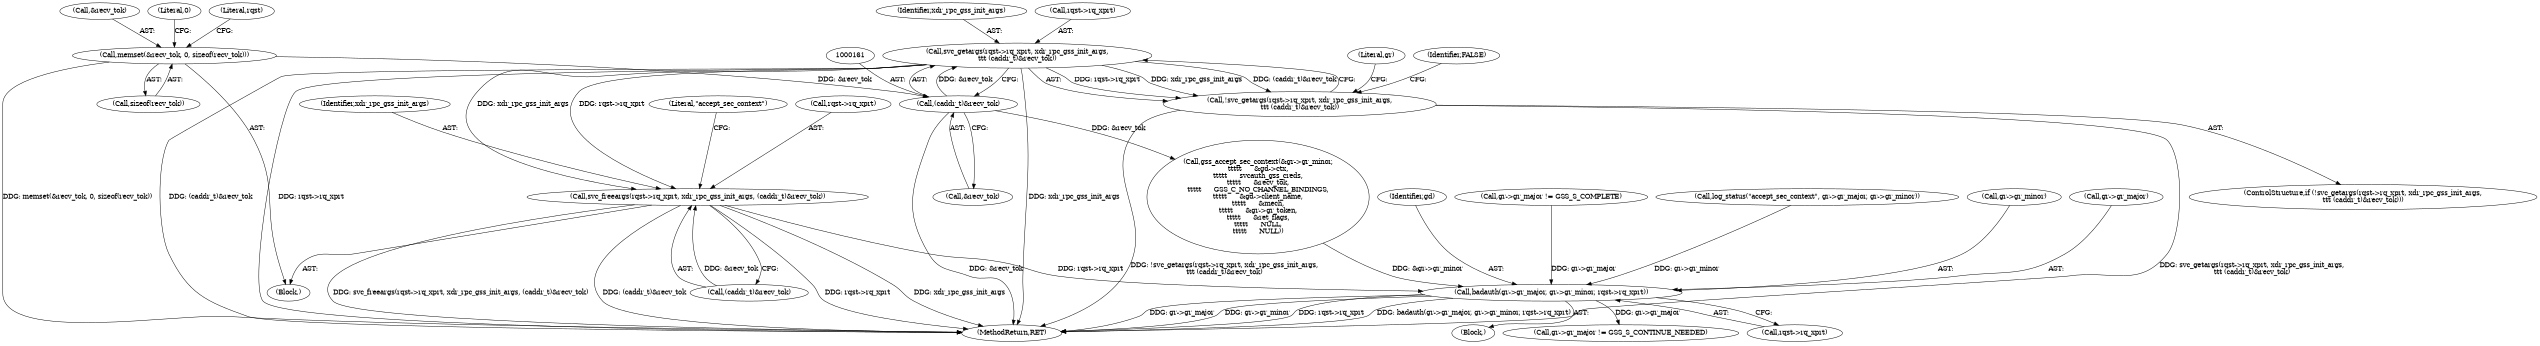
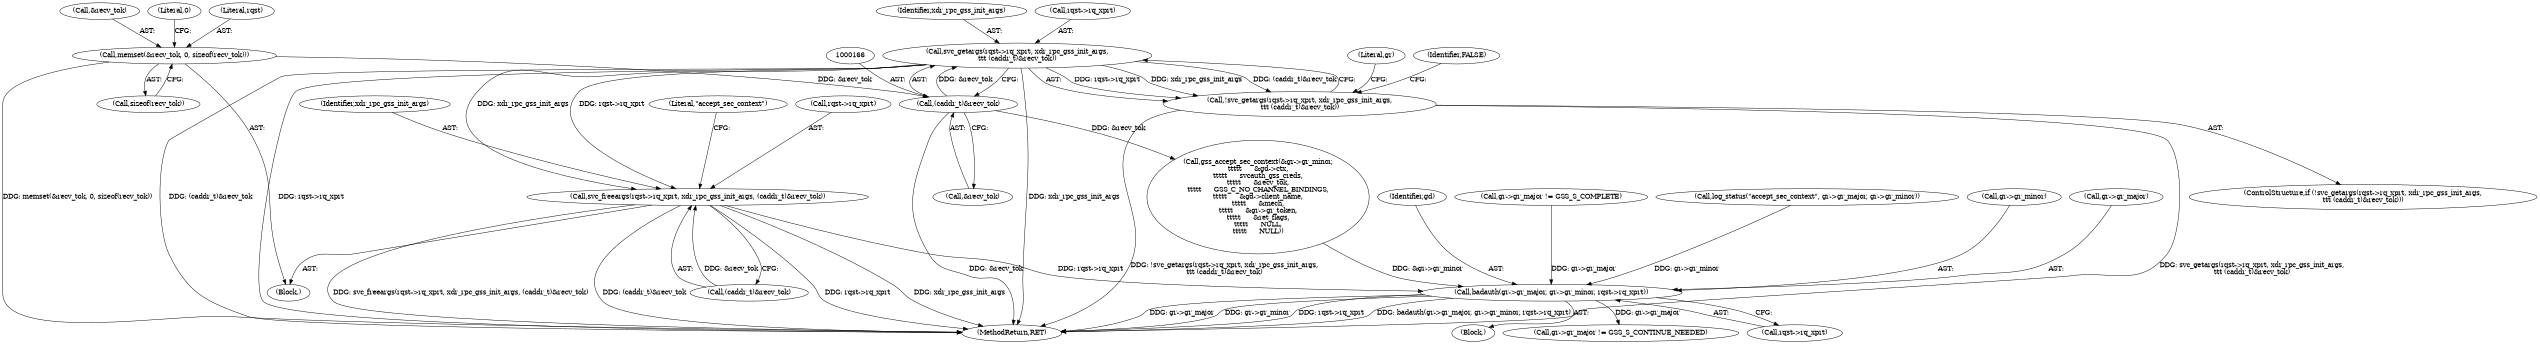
(226, 31) -> (226, 31)
(850, 56) -> (850, 56)
(176, 80) -> (176, 80)
